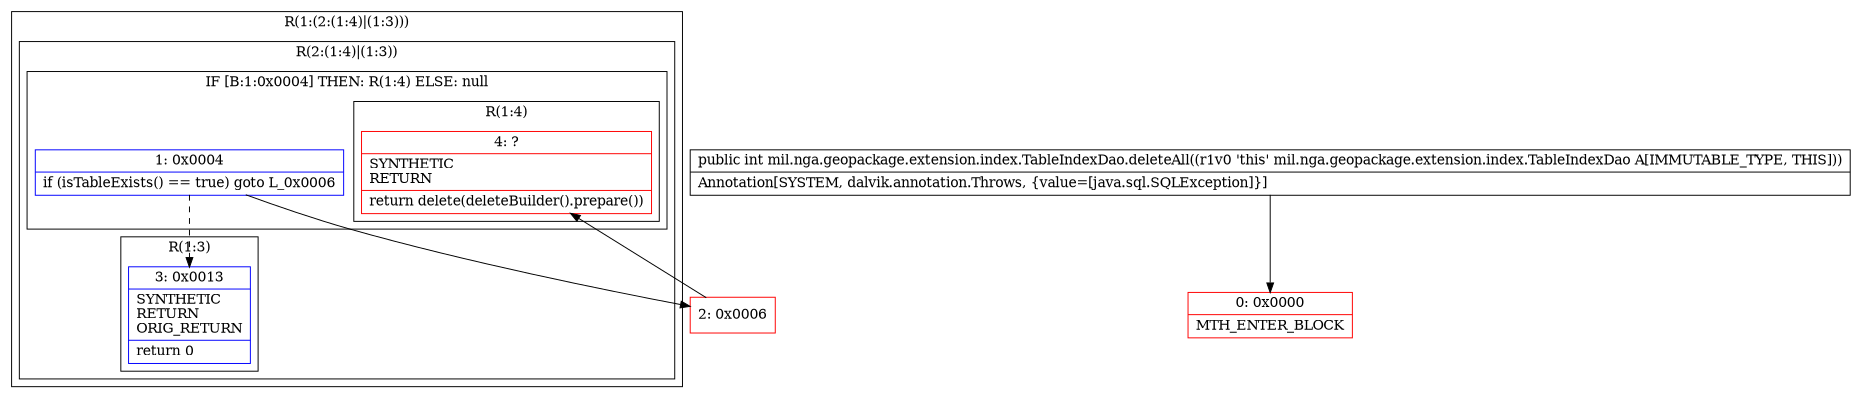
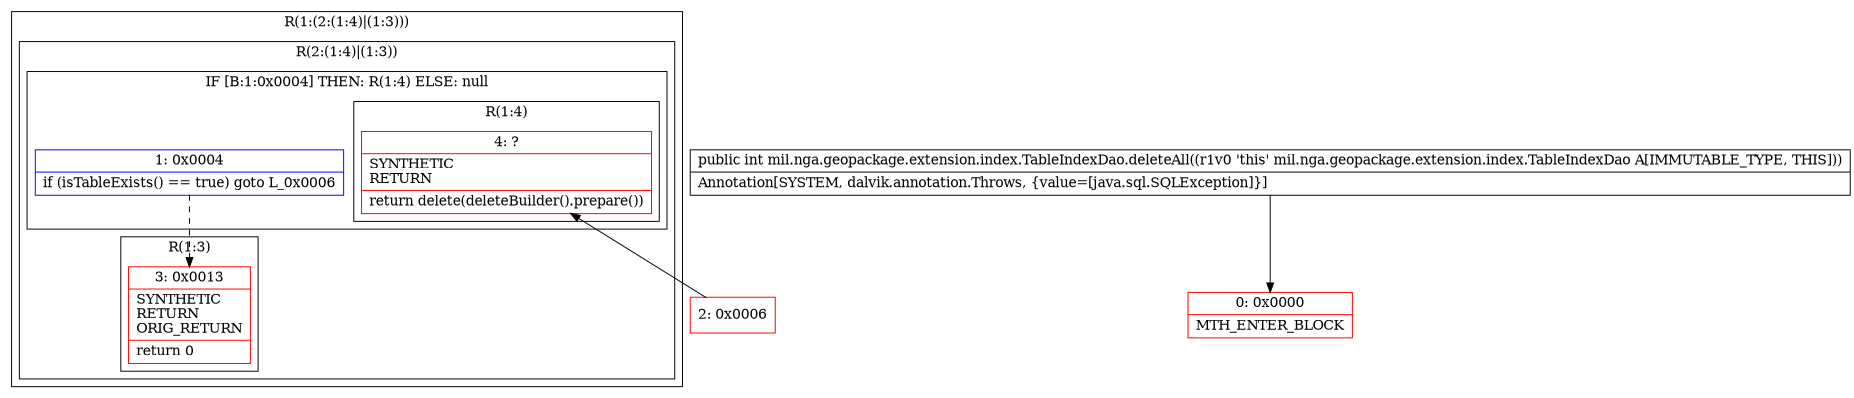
(461, 258) -> none
(189, 315) -> (189, 315)
